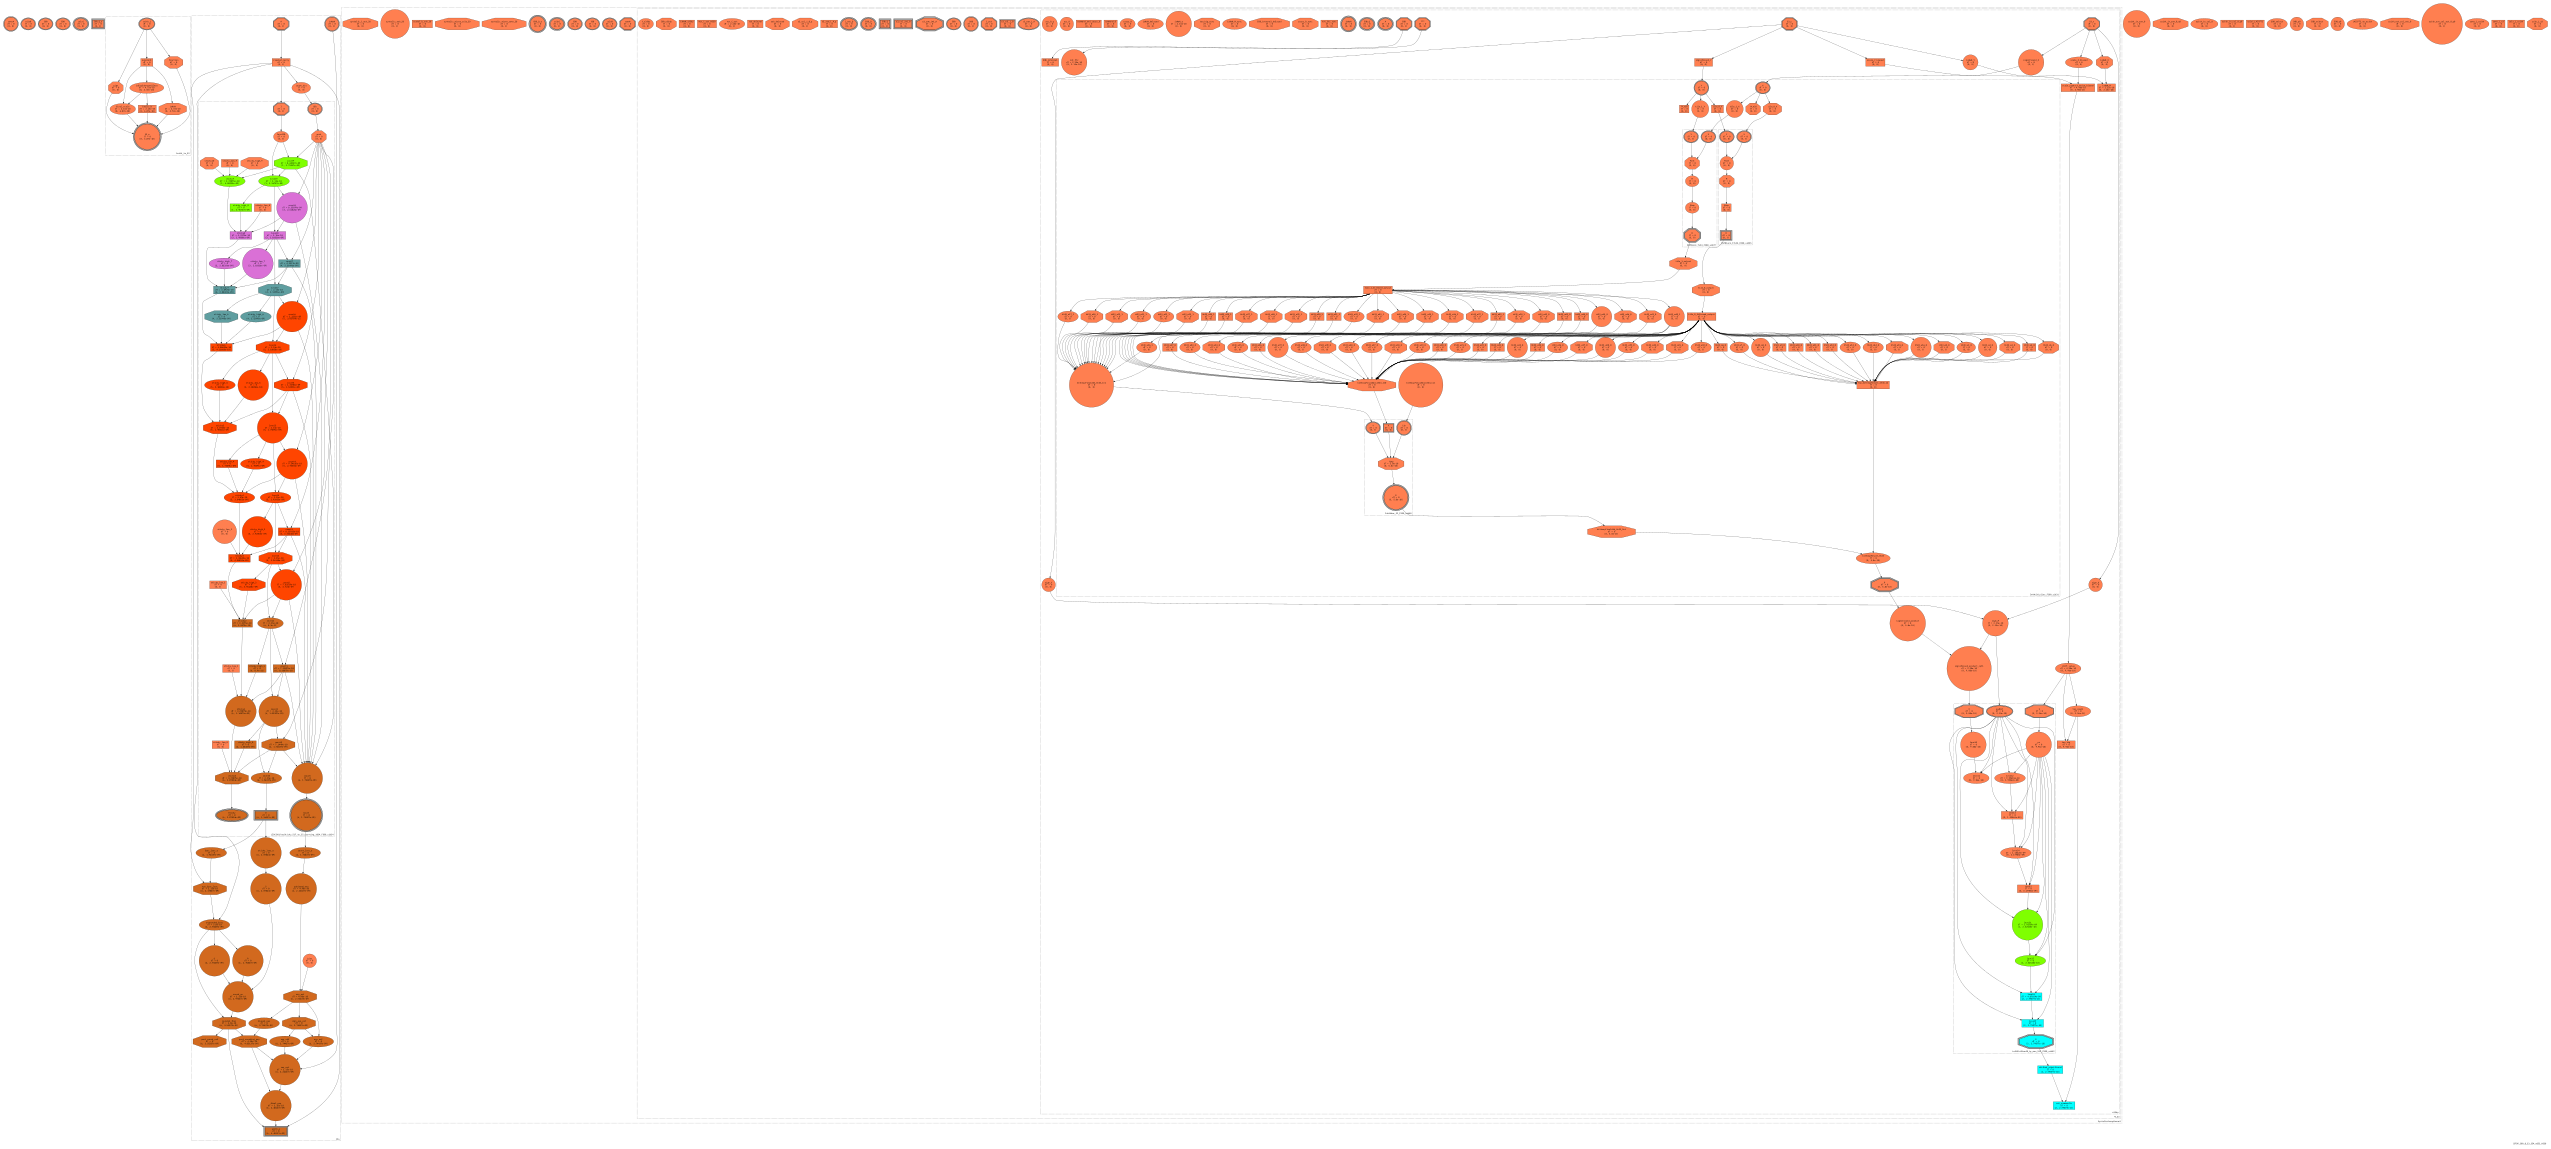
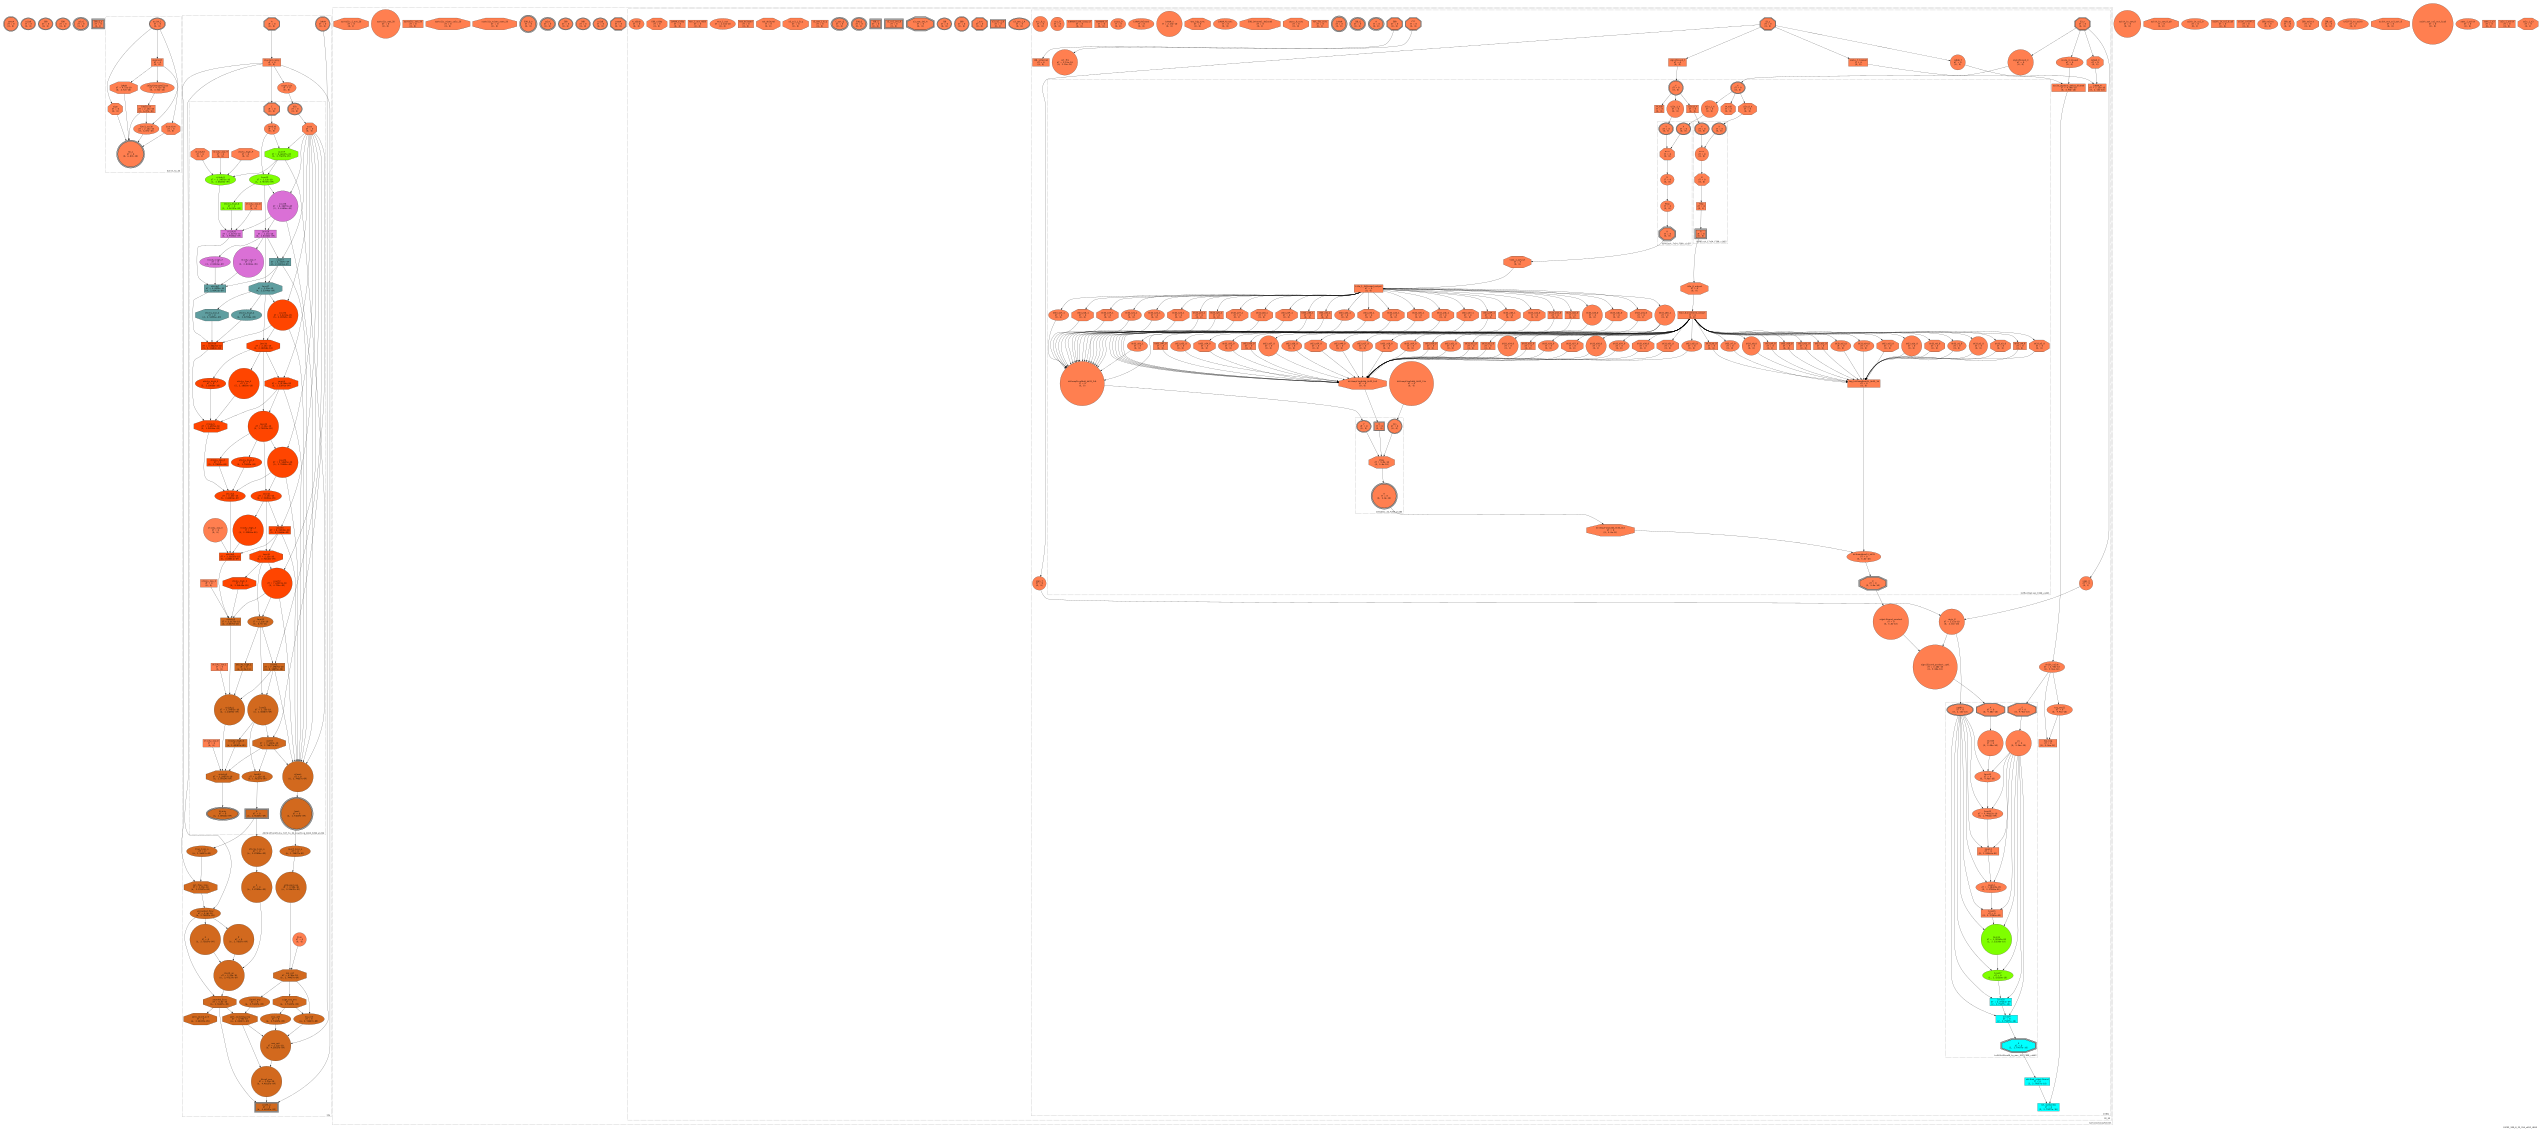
(135, 98) -> (146, 117)
none -> (1988, 794)
